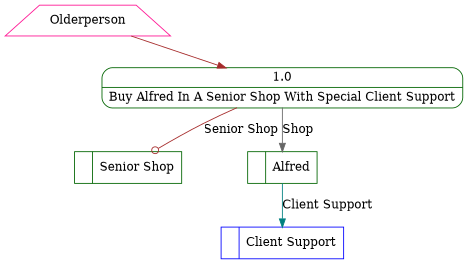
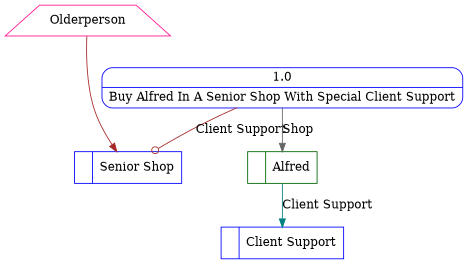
(175, 51) -> (90, 93)
(282, 88) -> (282, 88)
(241, 130) -> (241, 130)
(128, 168) -> (128, 168)
